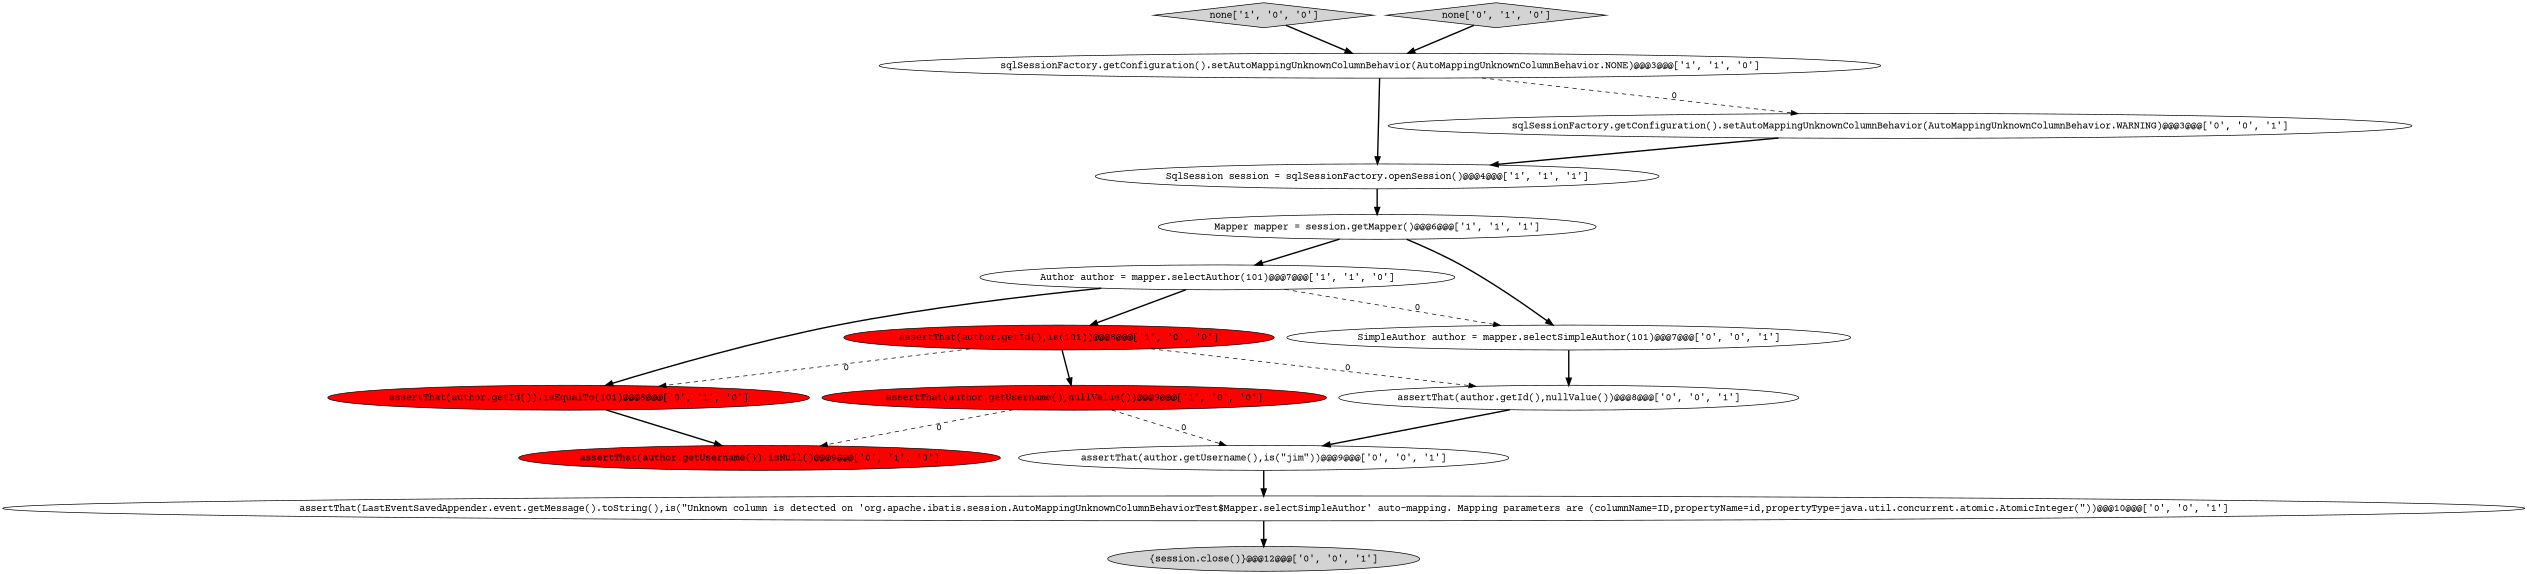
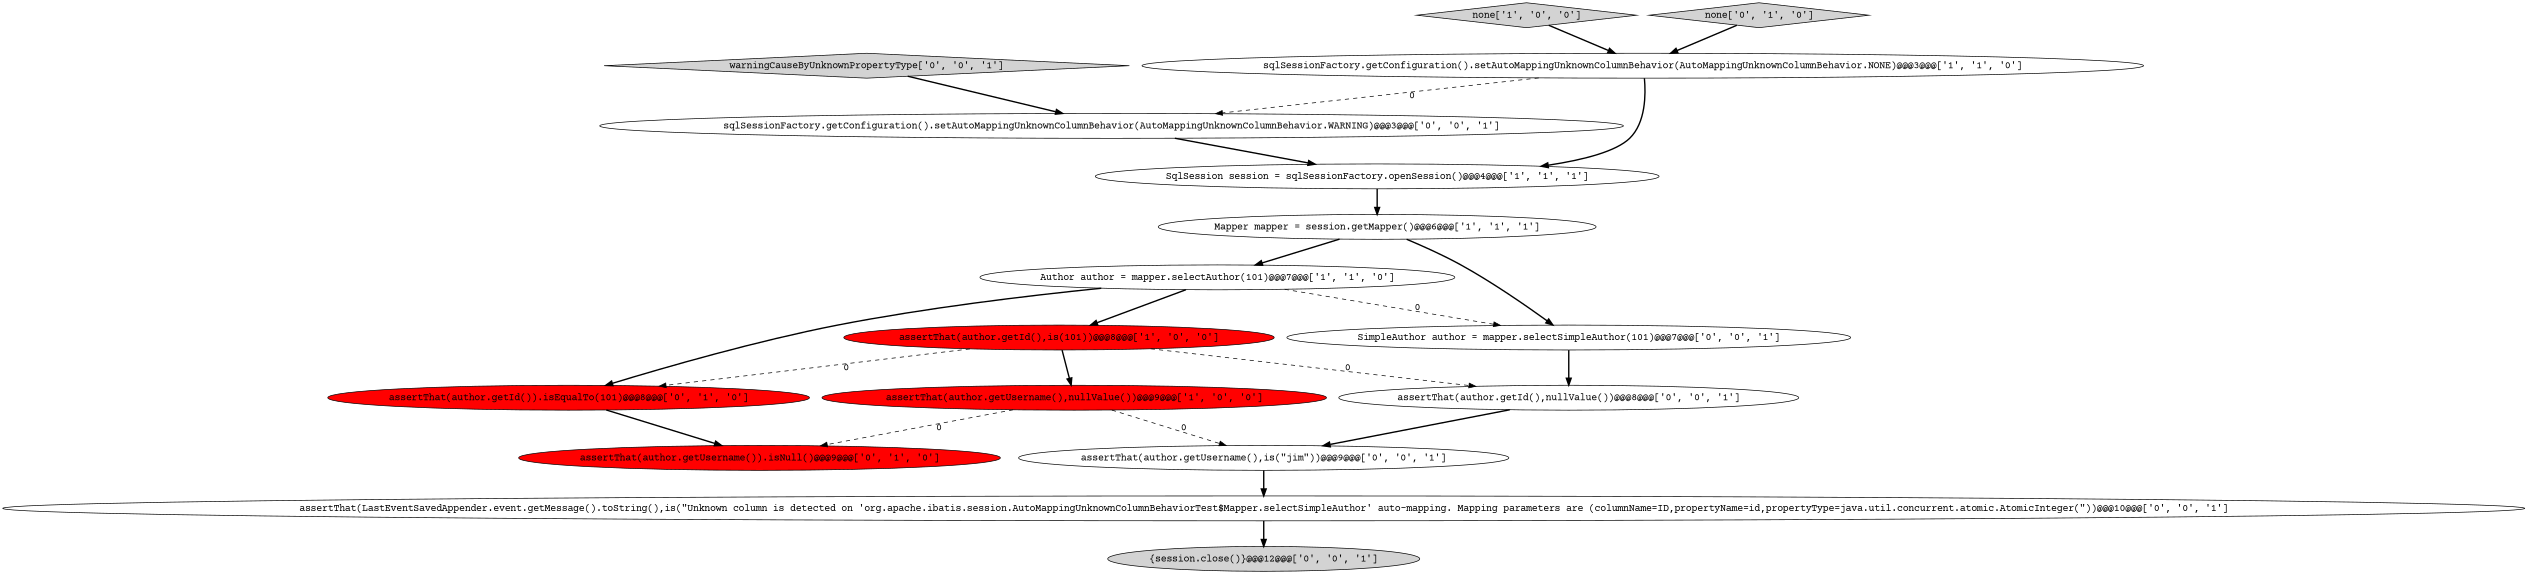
none -> (867, 66)
